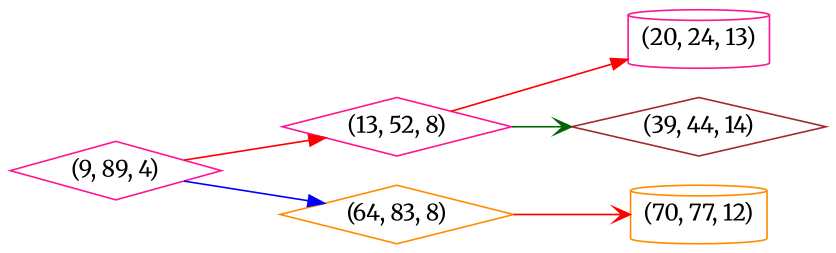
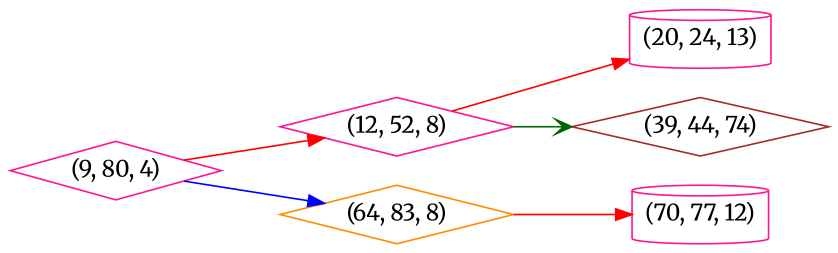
(397, 127) -> (397, 127)
(699, 127) -> (700, 127)
(116, 171) -> (116, 171)
(564, 214) -> (565, 214)
(699, 214) -> (700, 214)
